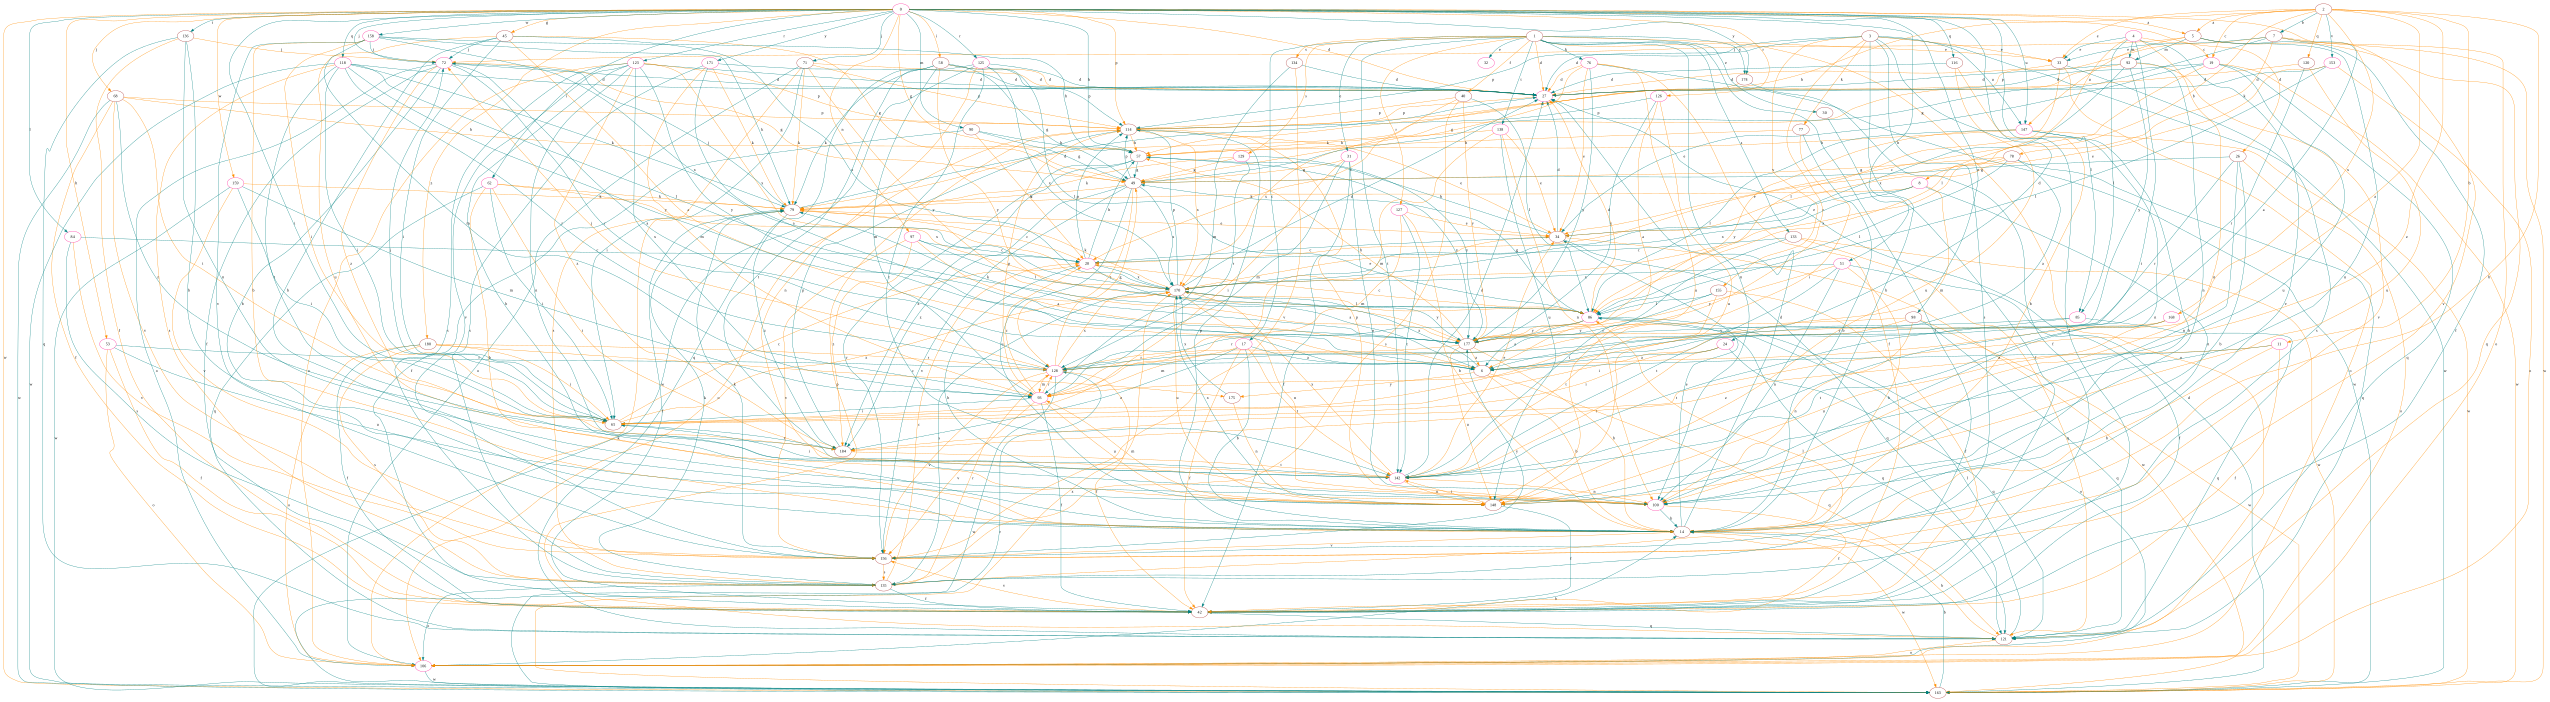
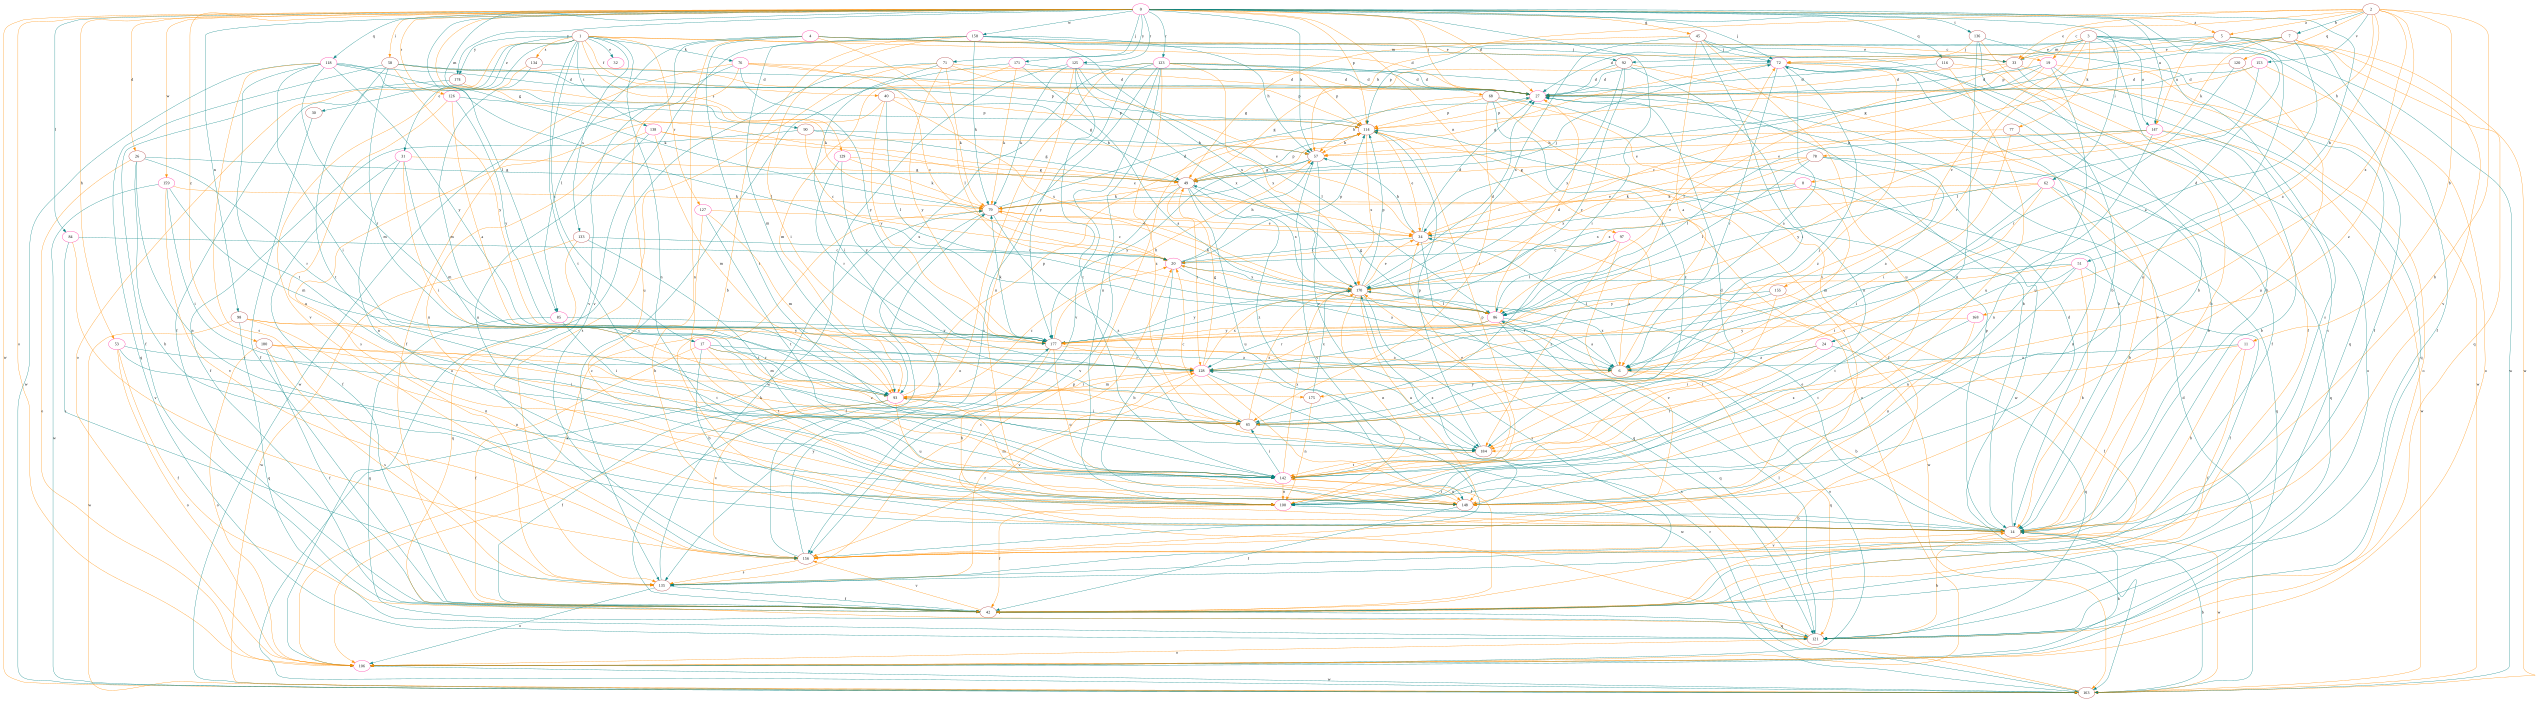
(1534, 550) -> none
